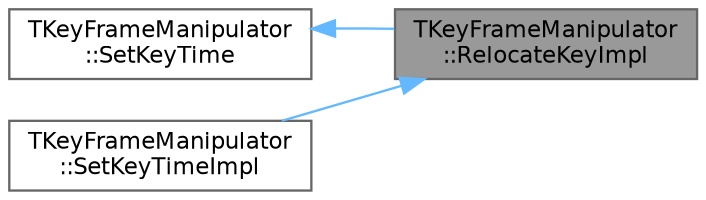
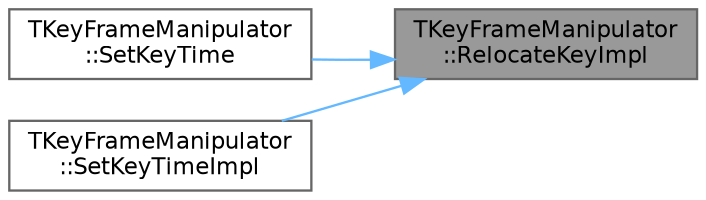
(365, 28) -> (341, 60)
